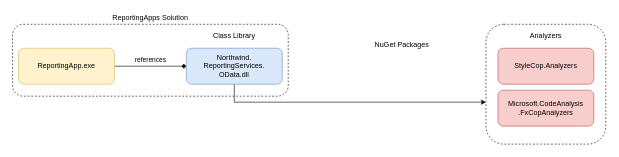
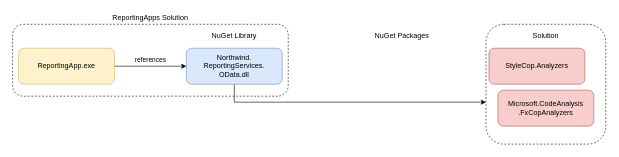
(234, 36) -> (234, 36)
(546, 36) -> (546, 36)
(402, 45) -> (402, 36)
(180, 66) -> (180, 66)
(546, 66) -> (537, 66)
